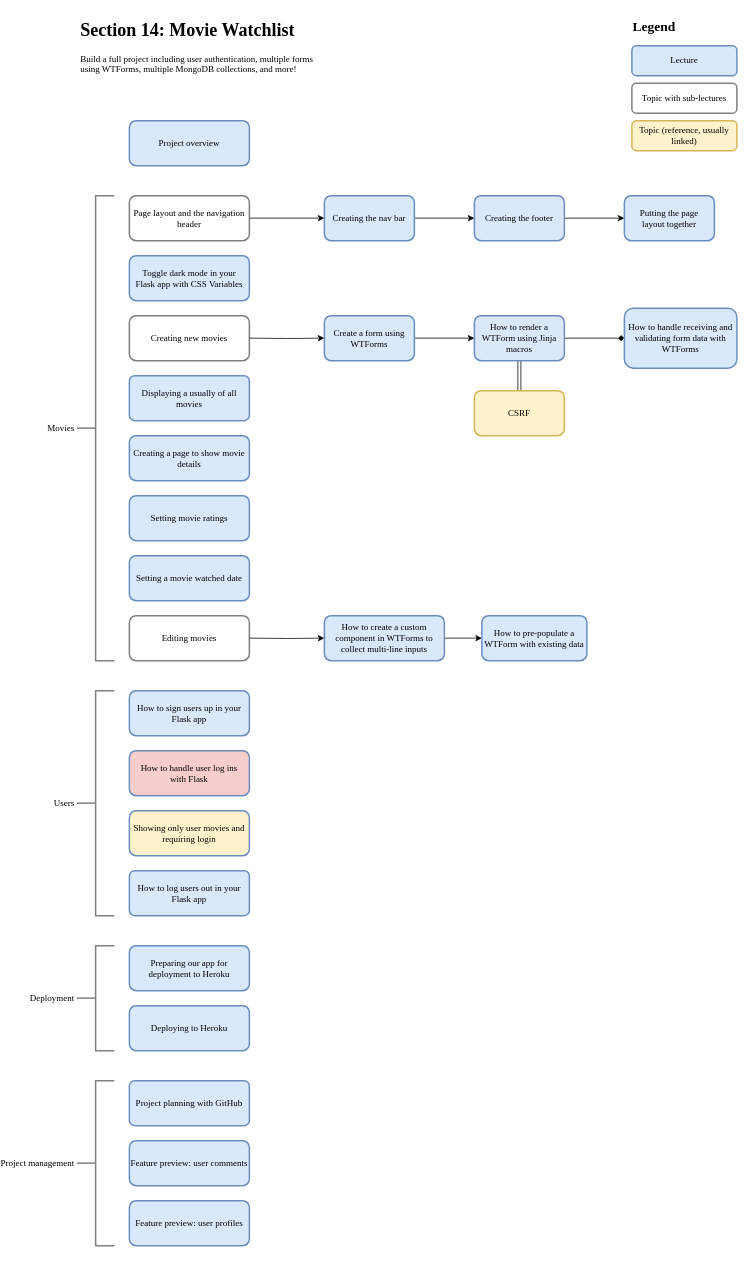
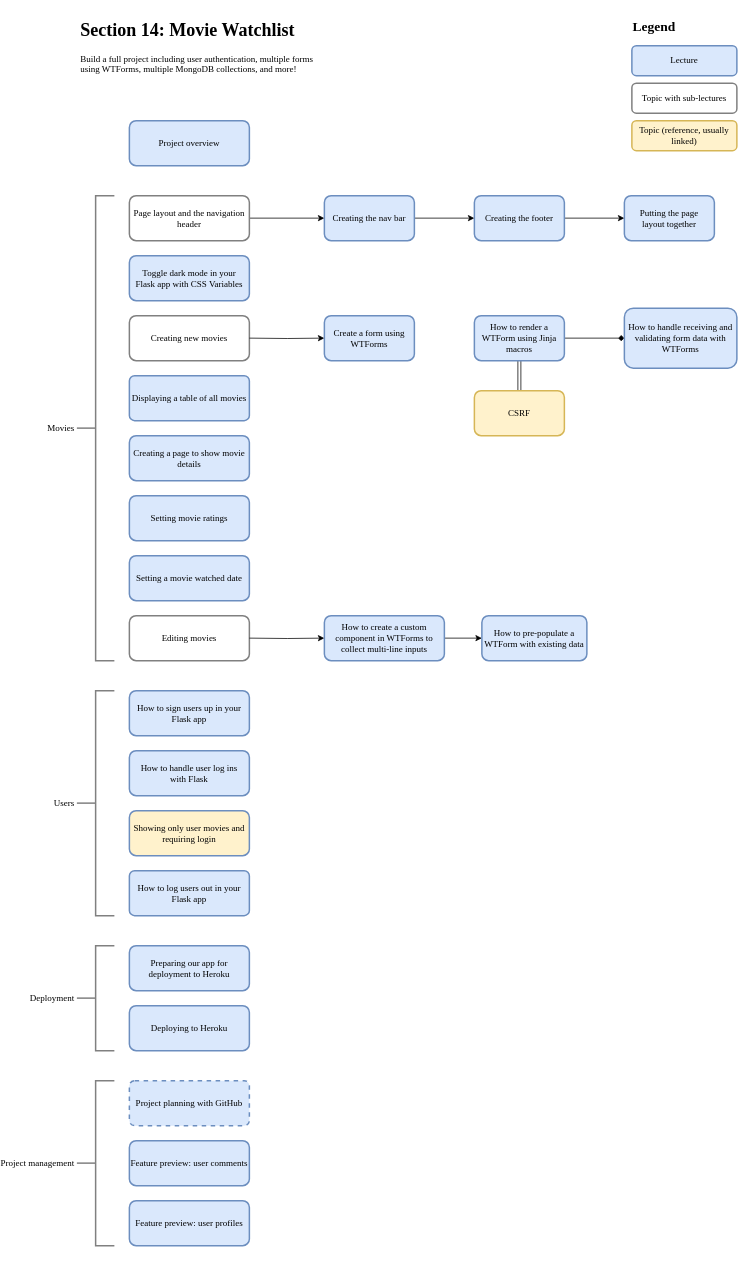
(468, 338) -> none
(189, 398) -> (189, 398)
(189, 773) -> (189, 773)
(189, 1103) -> (189, 1103)
